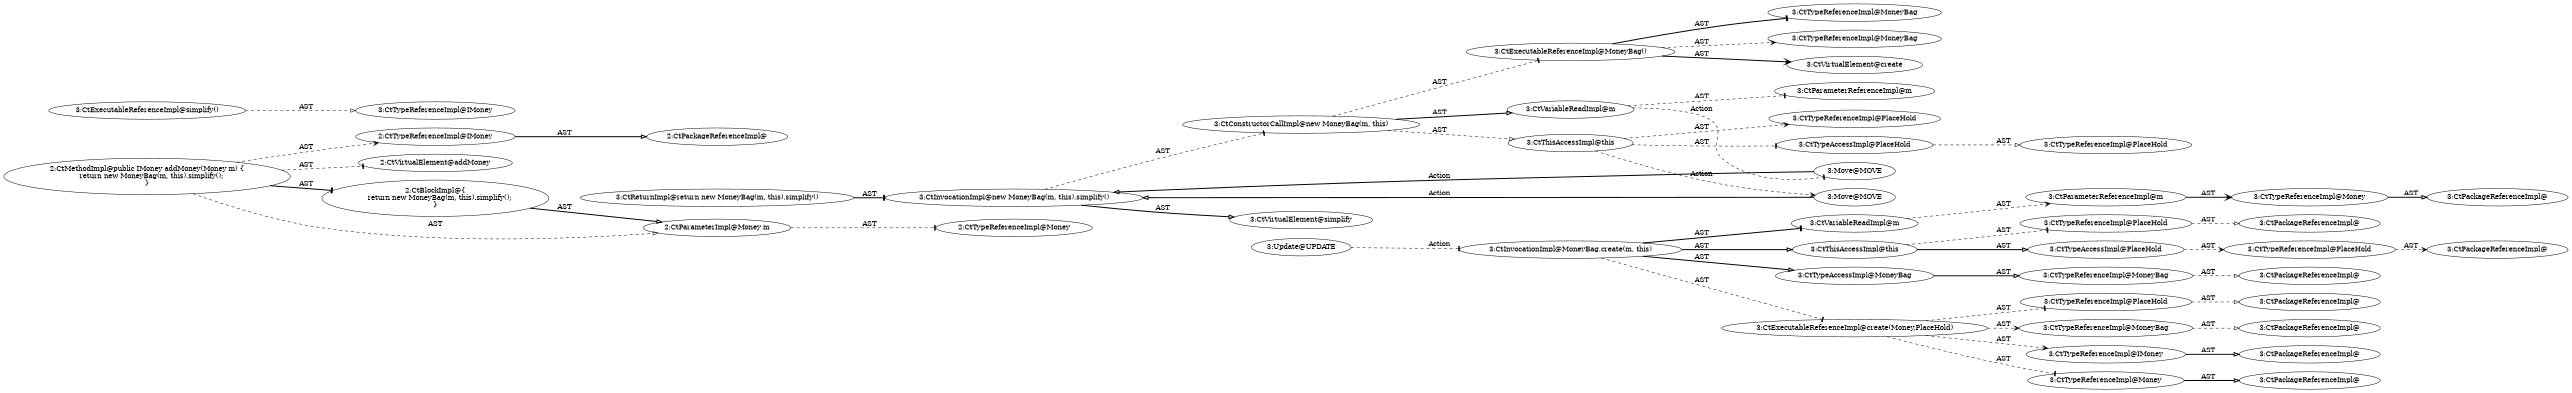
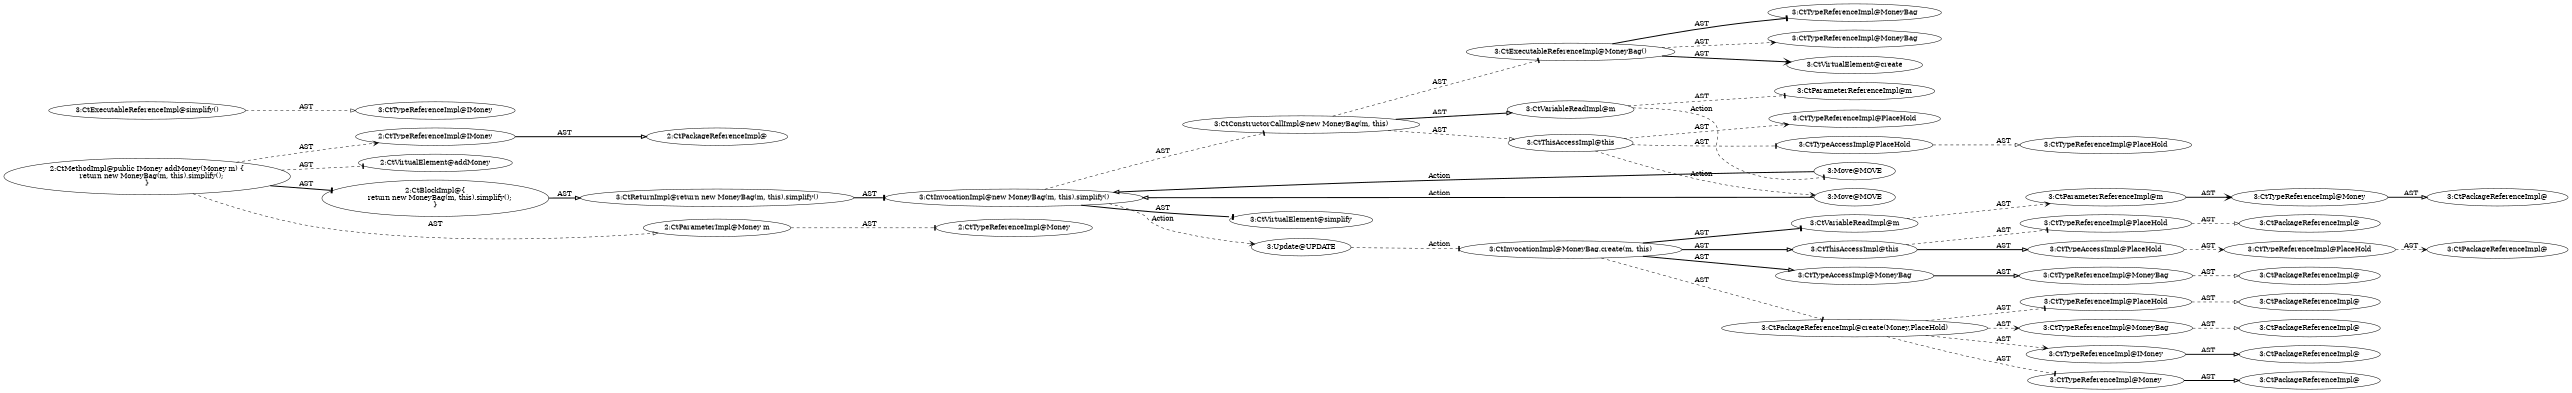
(1155, 212) -> (1155, 212)
(594, 215) -> (562, 198)
none -> (1177, 232)
(1855, 328) -> (1855, 328)
